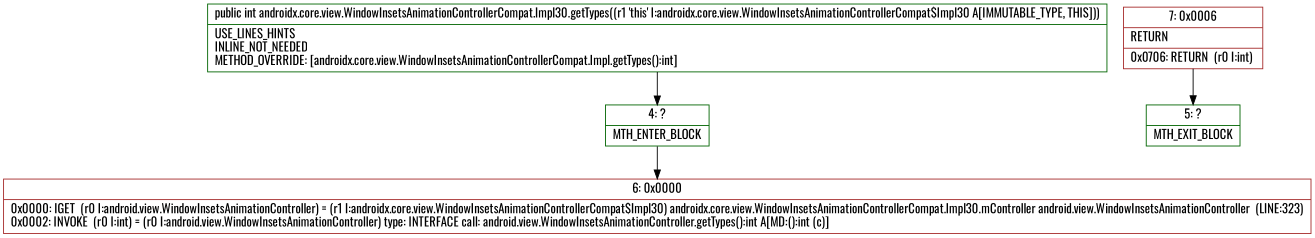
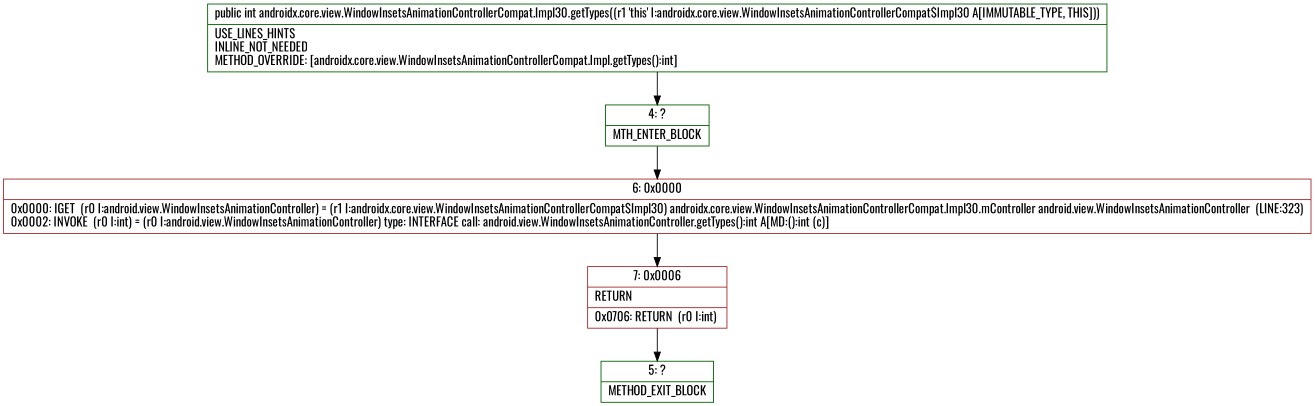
(1193, 135) -> (657, 392)
none -> (657, 246)
